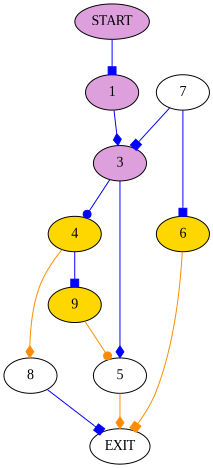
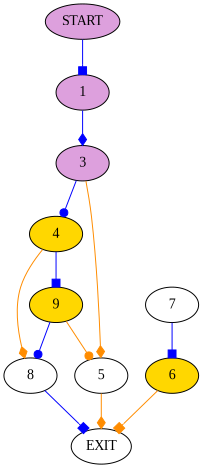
(155, 124) -> none
(120, 263) -> (96, 263)
none -> (45, 336)
